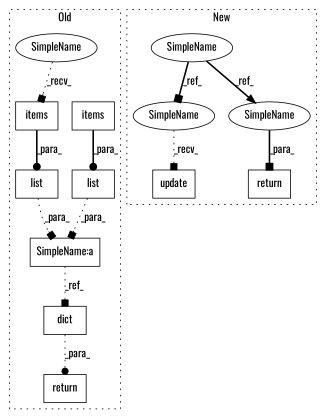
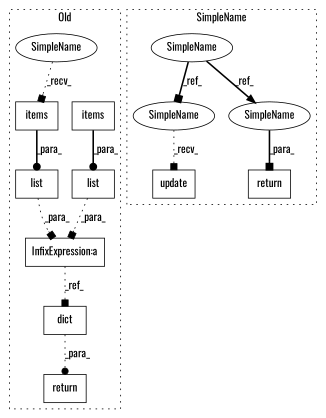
(222, 18) -> (222, 18)
(65, 252) -> (65, 252)
